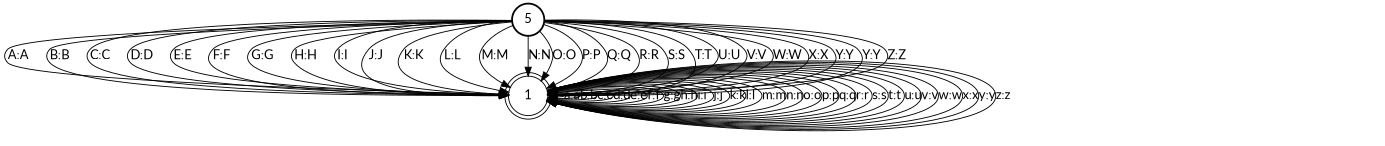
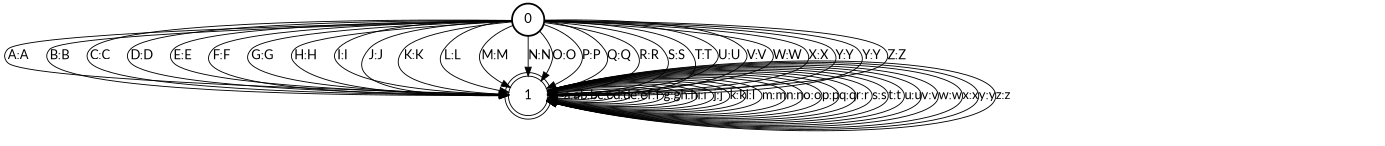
(528, 20) -> (528, 20)
